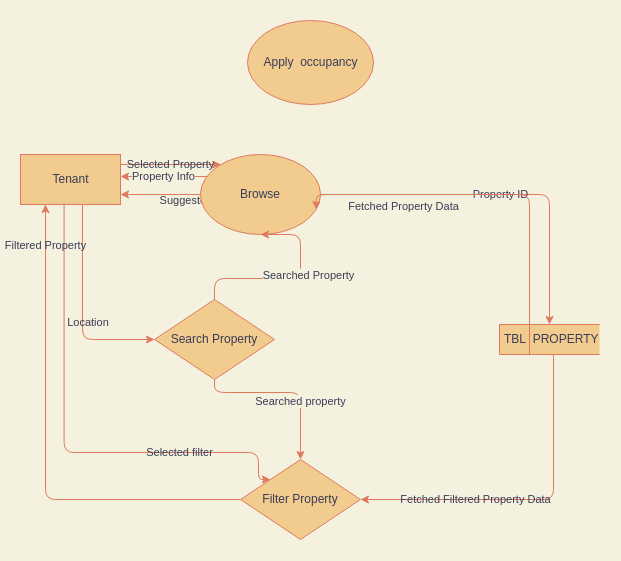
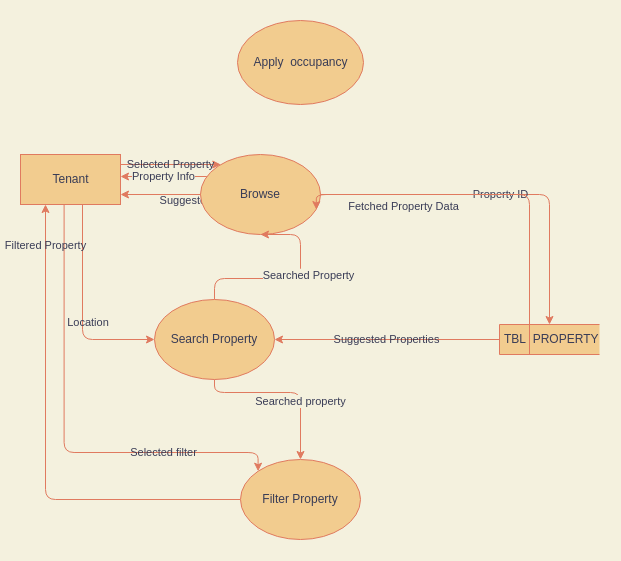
(311, 63) -> (301, 63)
(215, 340) -> (215, 340)
none -> (390, 340)
(301, 500) -> (301, 500)
(528, 500) -> none
